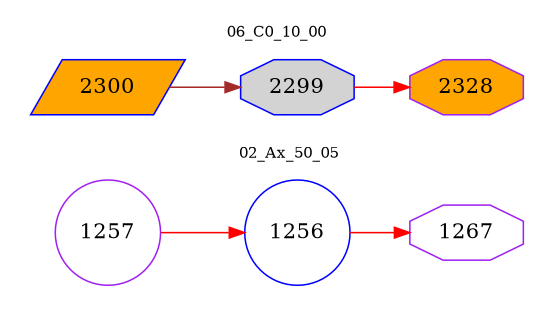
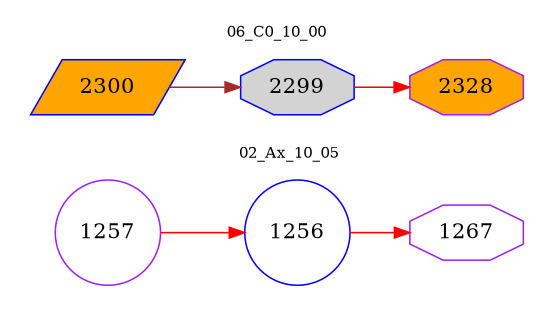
(289, 154) -> (289, 154)
